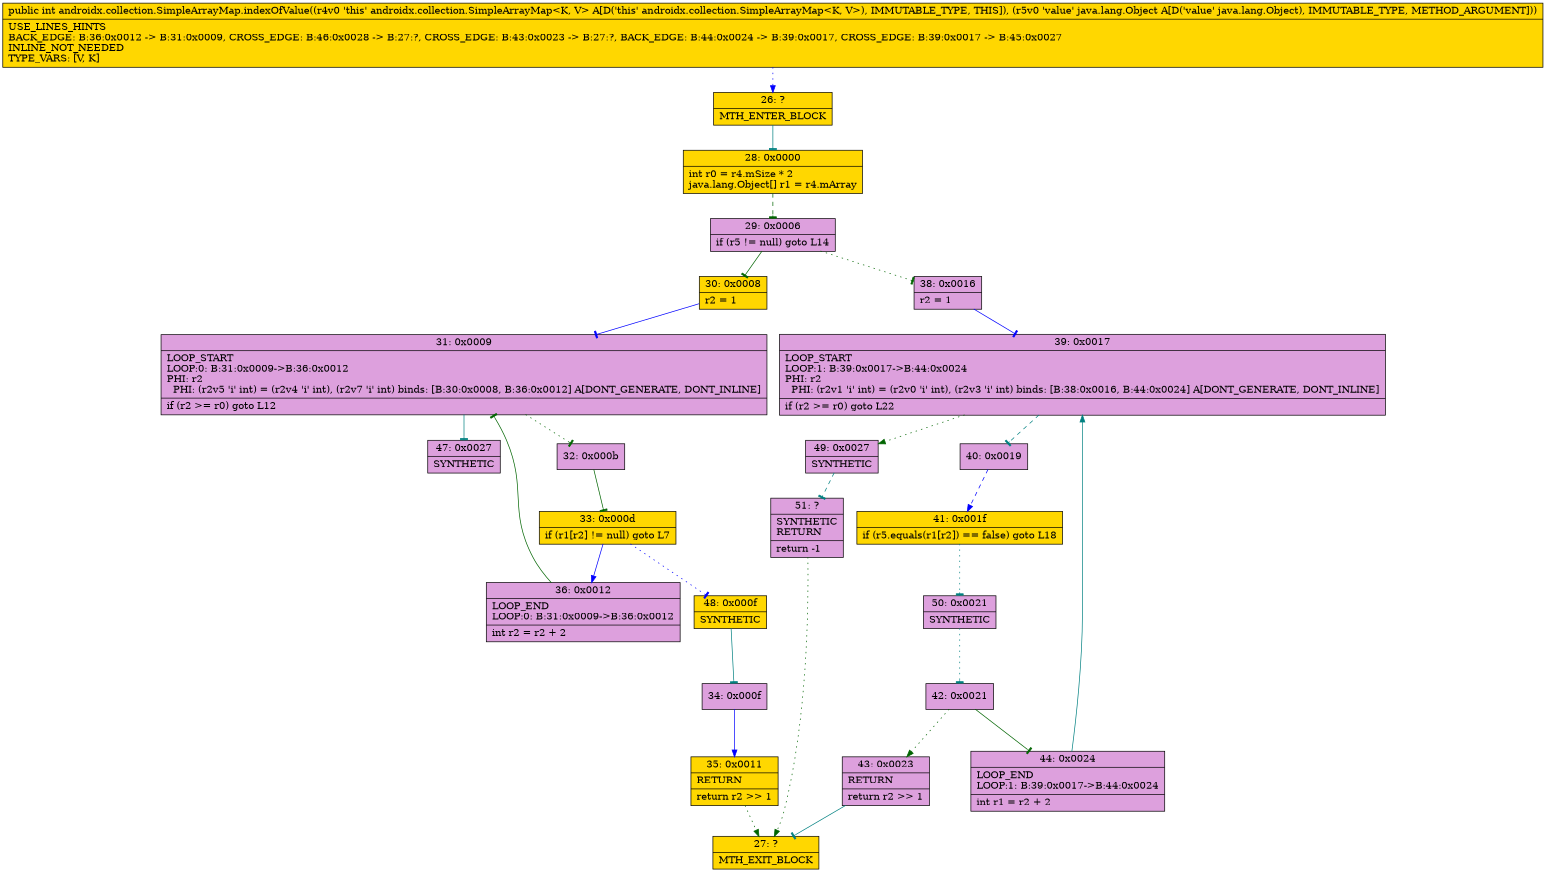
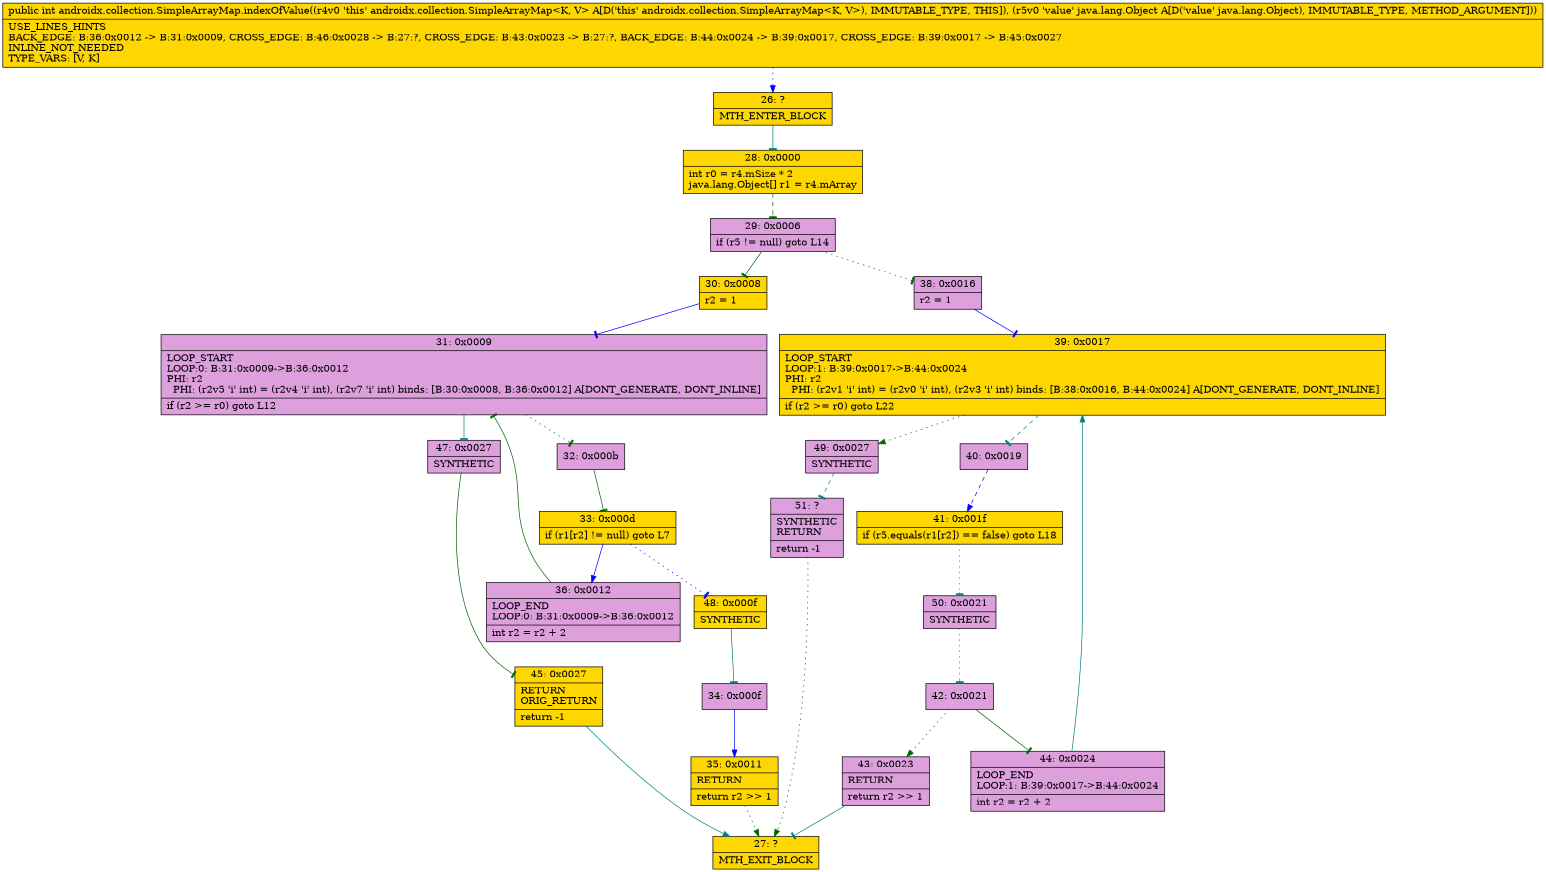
(1082, 375) -> (1082, 375)
none -> (559, 697)
(1014, 803) -> (1014, 803)
